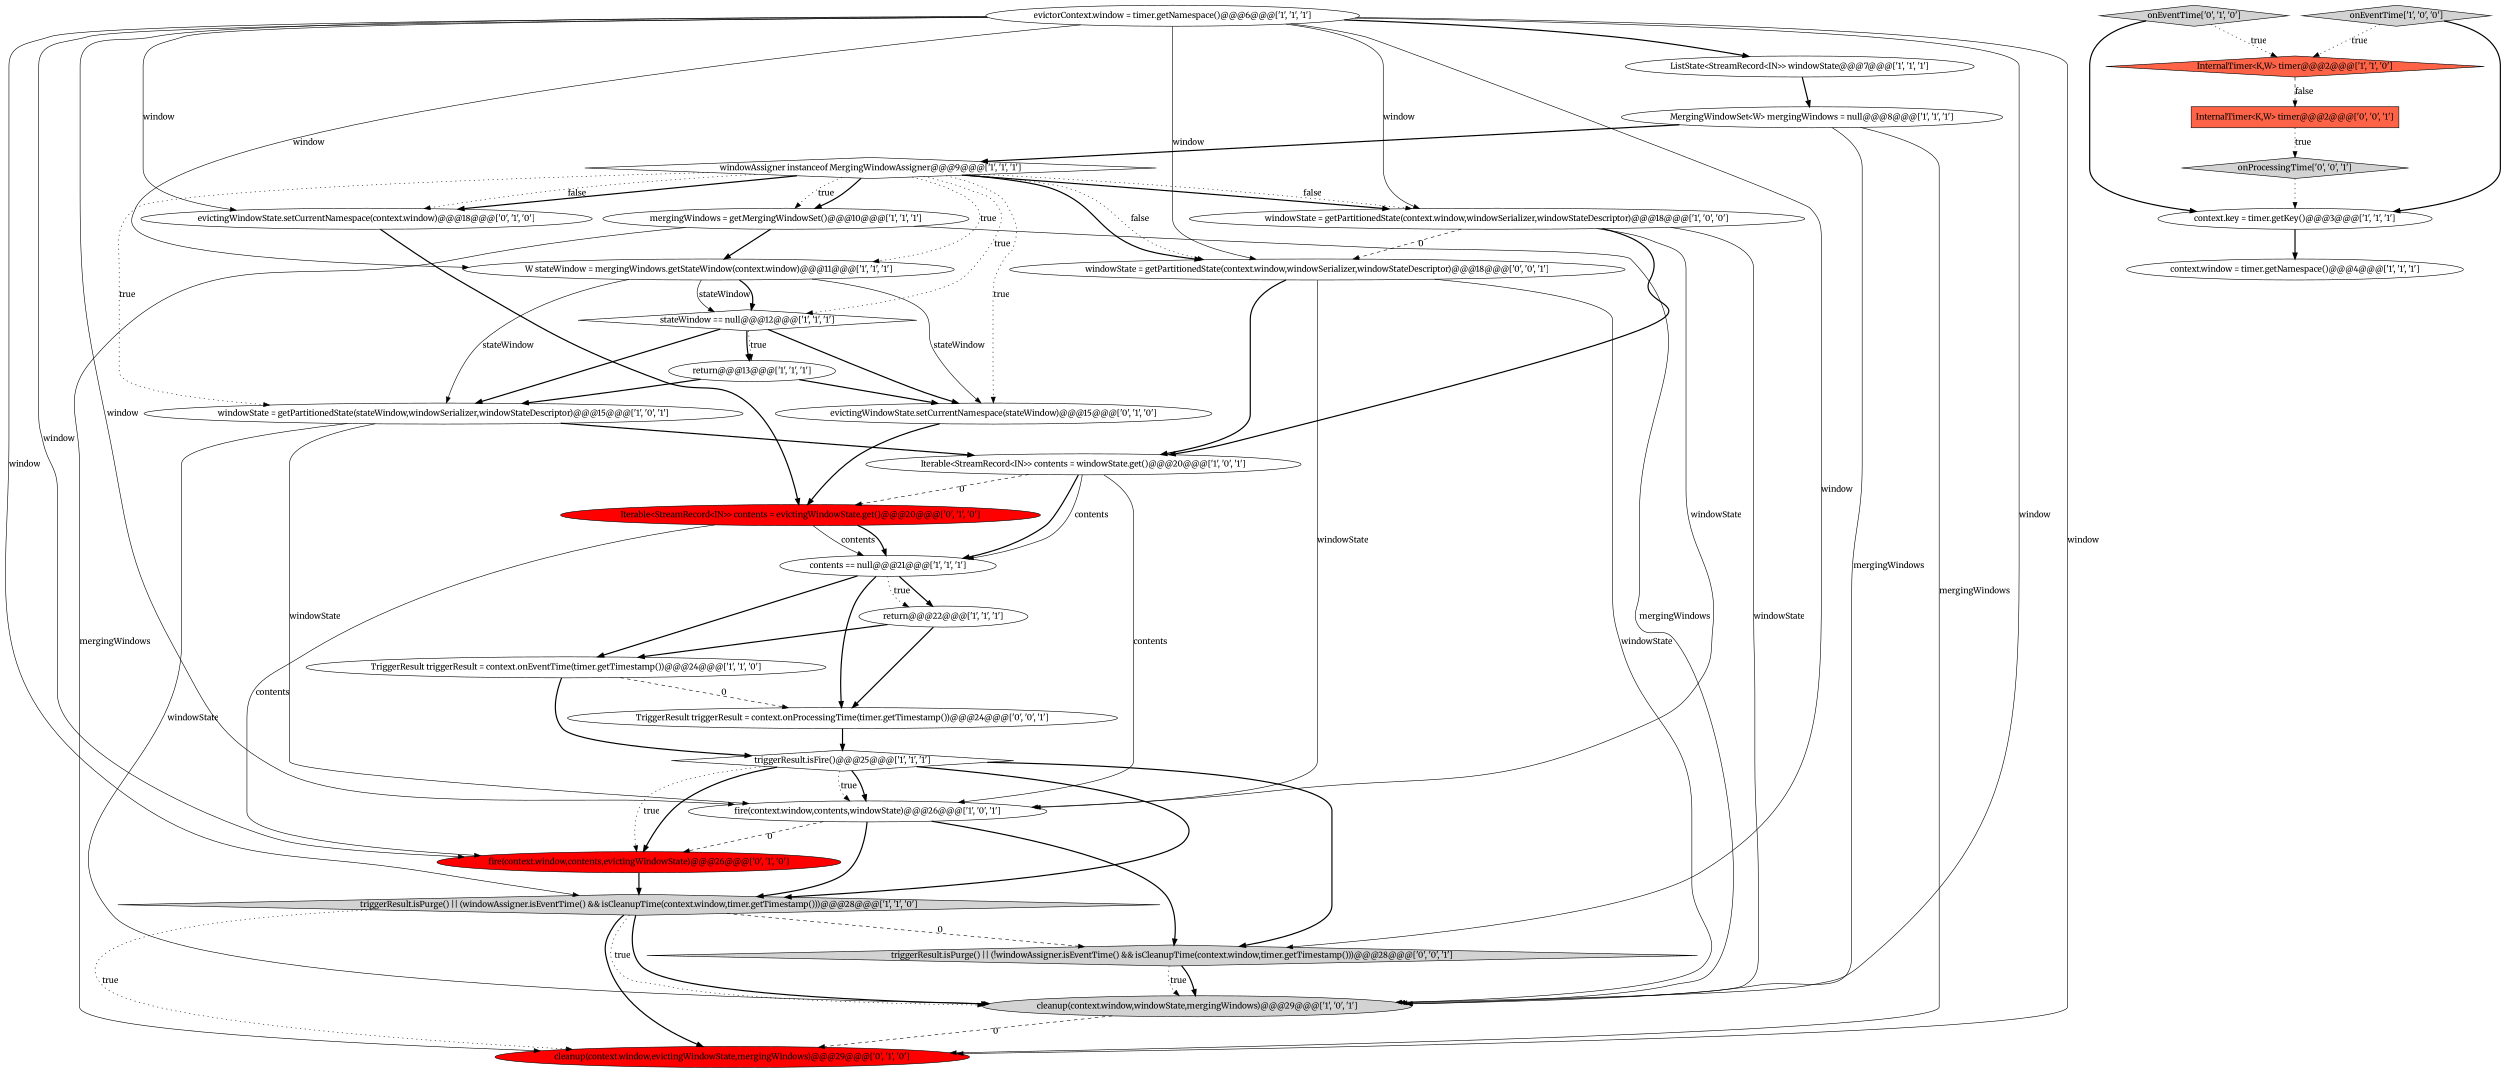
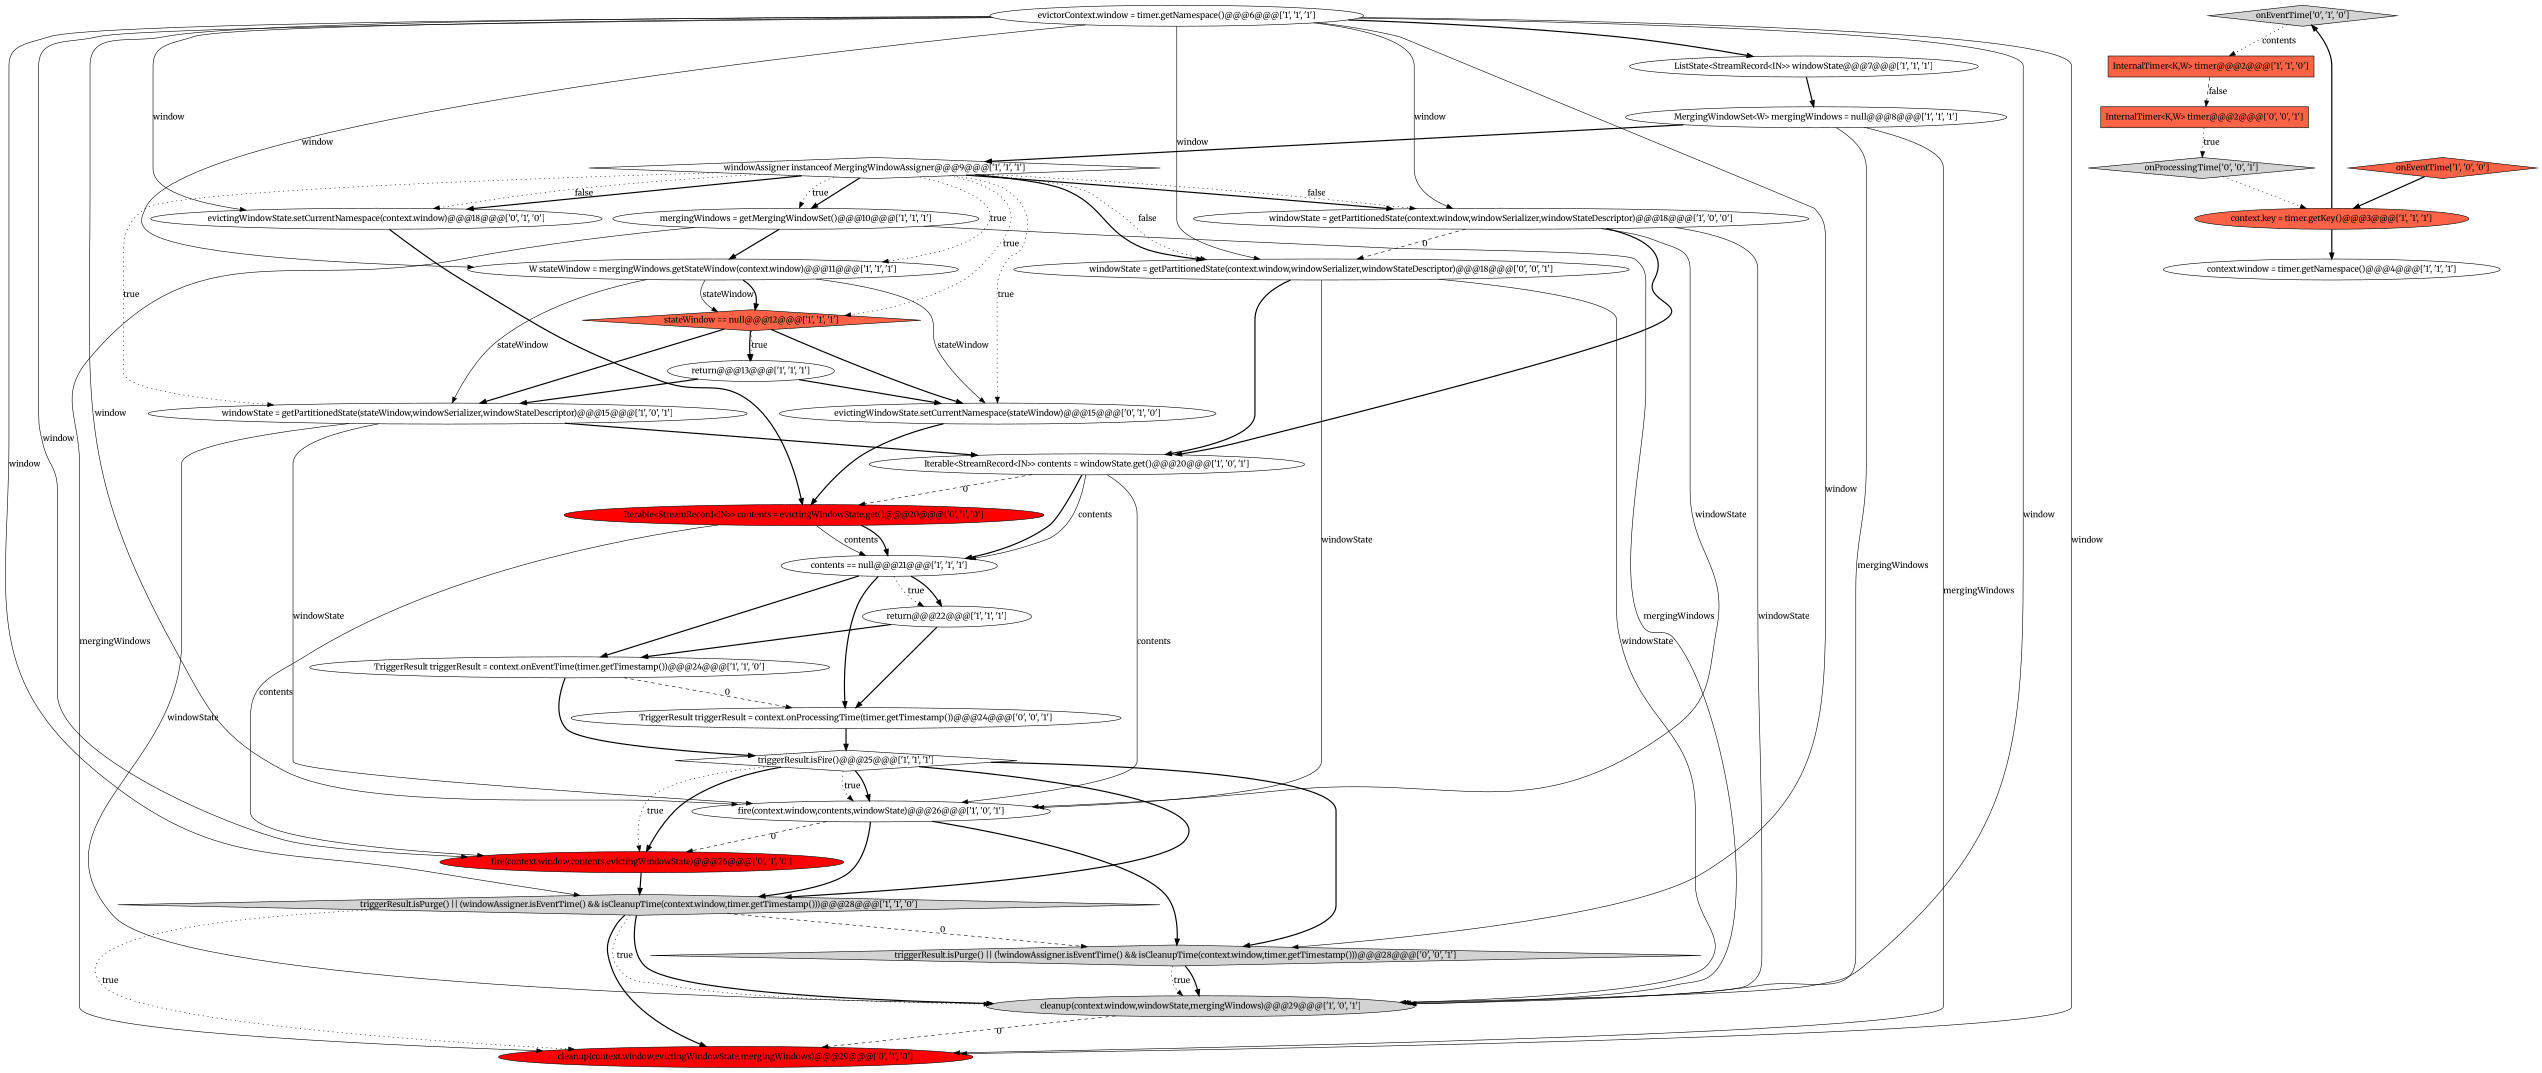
(2397, 16) -> (2443, 168)
(2349, 39) -> none
(2259, 41) -> (2279, 41)
(2295, 66) -> (2211, 66)
(2090, 135) -> (2332, 117)
(2295, 219) -> (2332, 219)
(747, 320) -> (752, 320)
